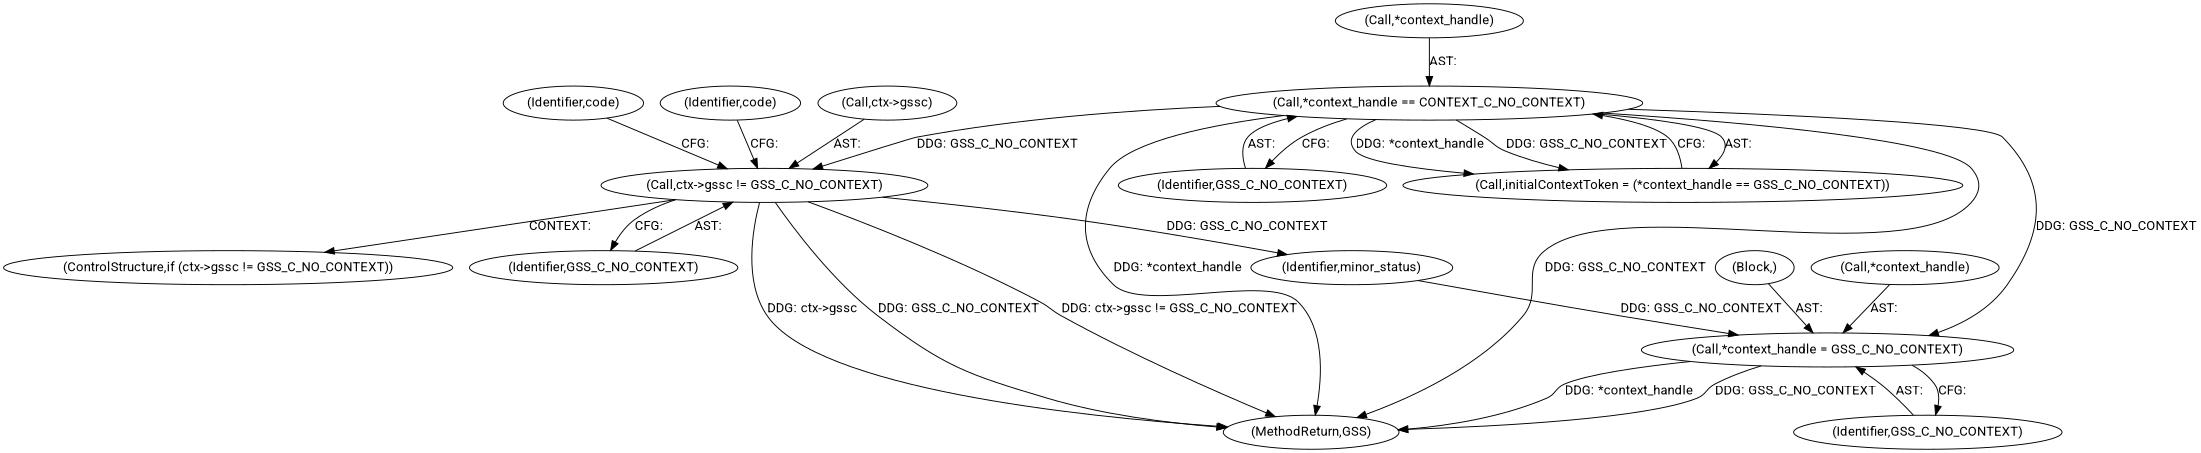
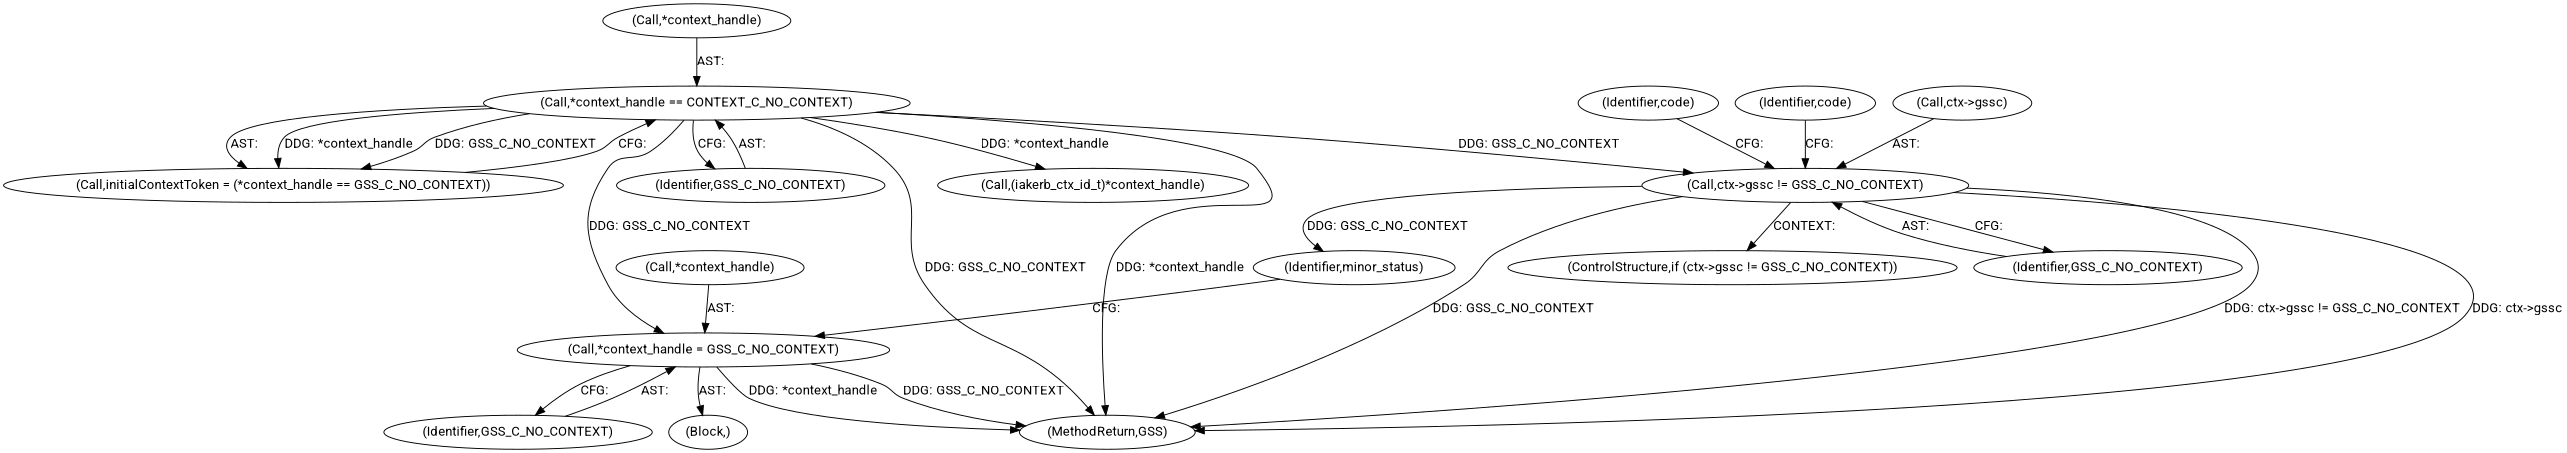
none -> (1093, 185)
(1787, 305) -> (698, 387)
(1701, 309) -> (1108, 309)
